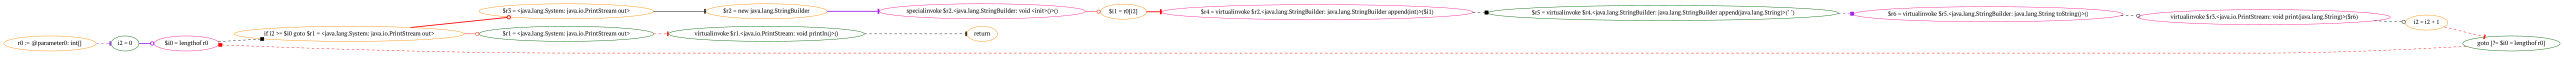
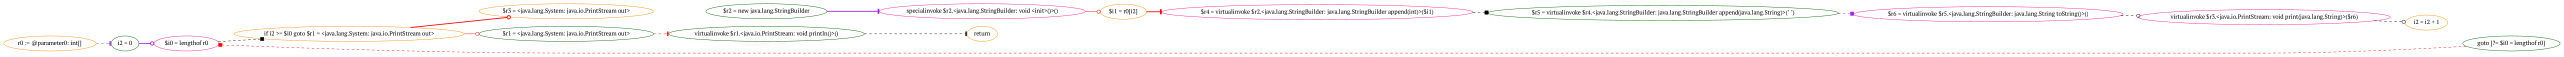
(679, 11) -> none
(766, 11) -> (766, 11)
(2464, 32) -> none
